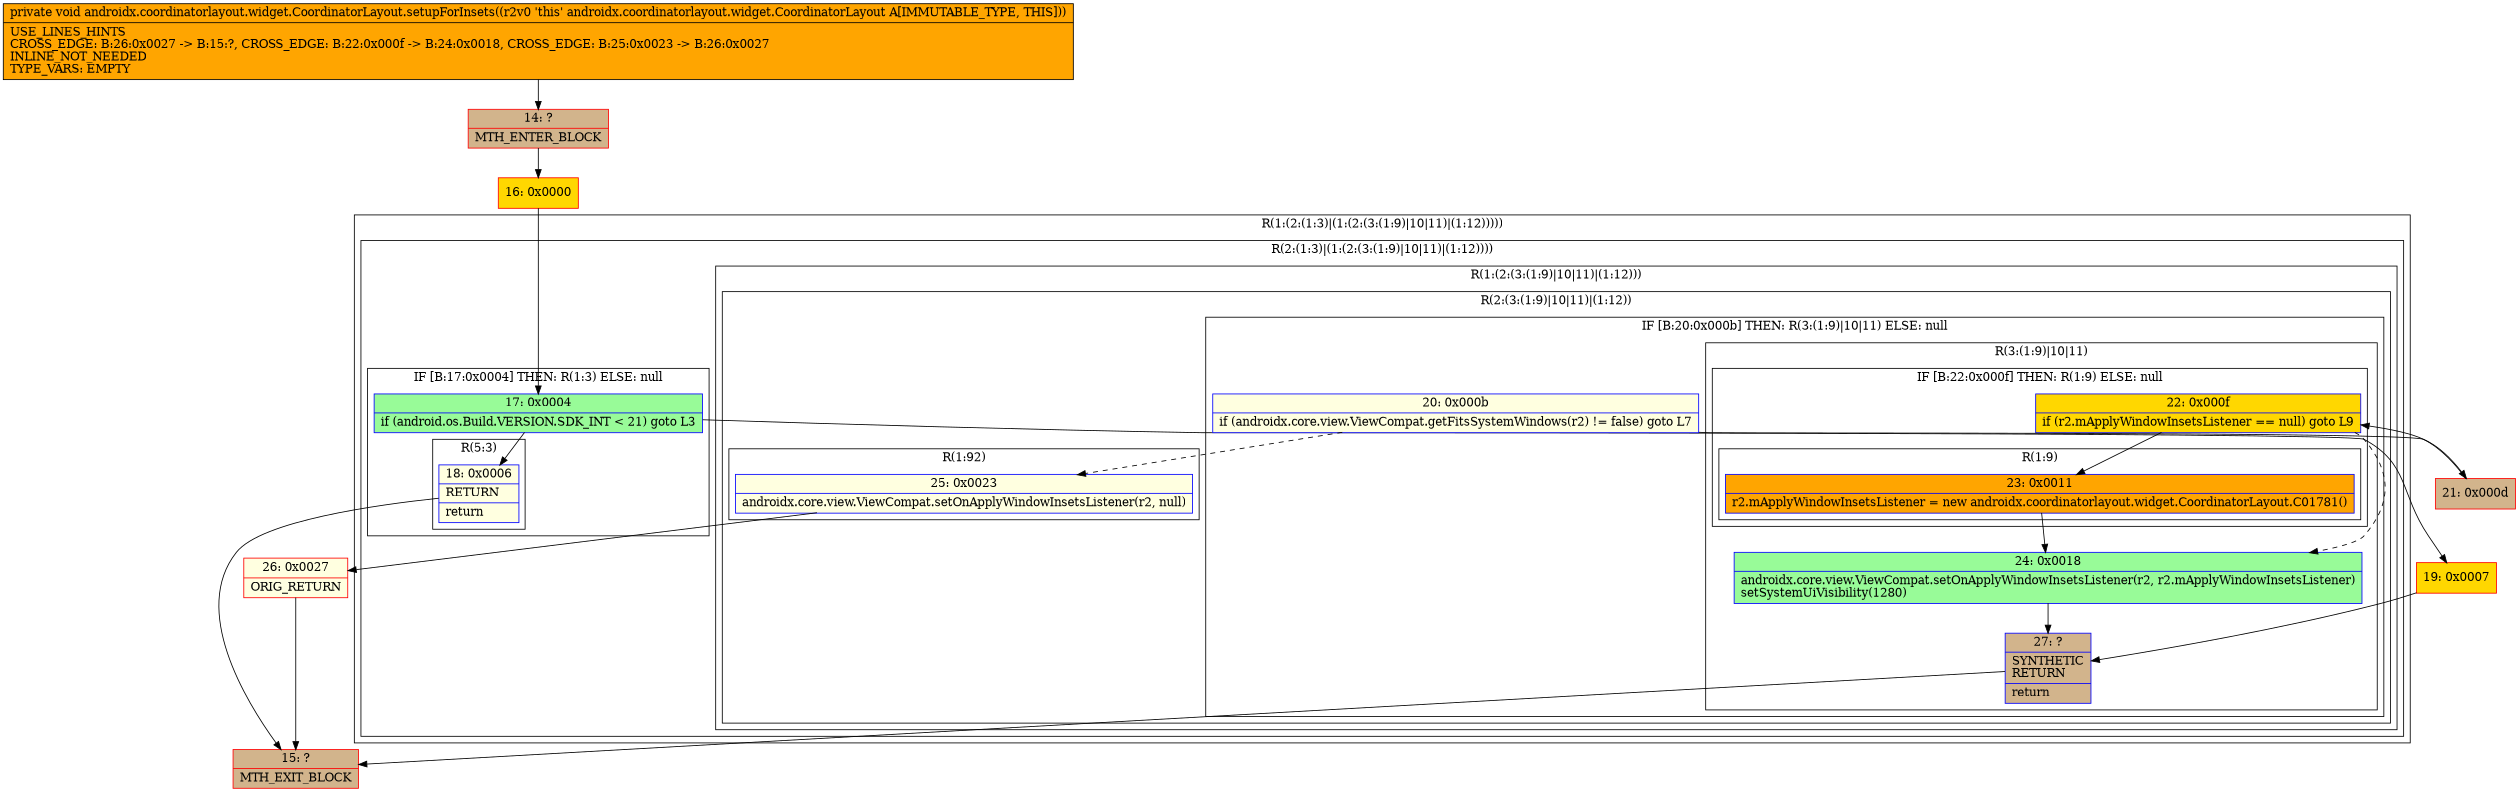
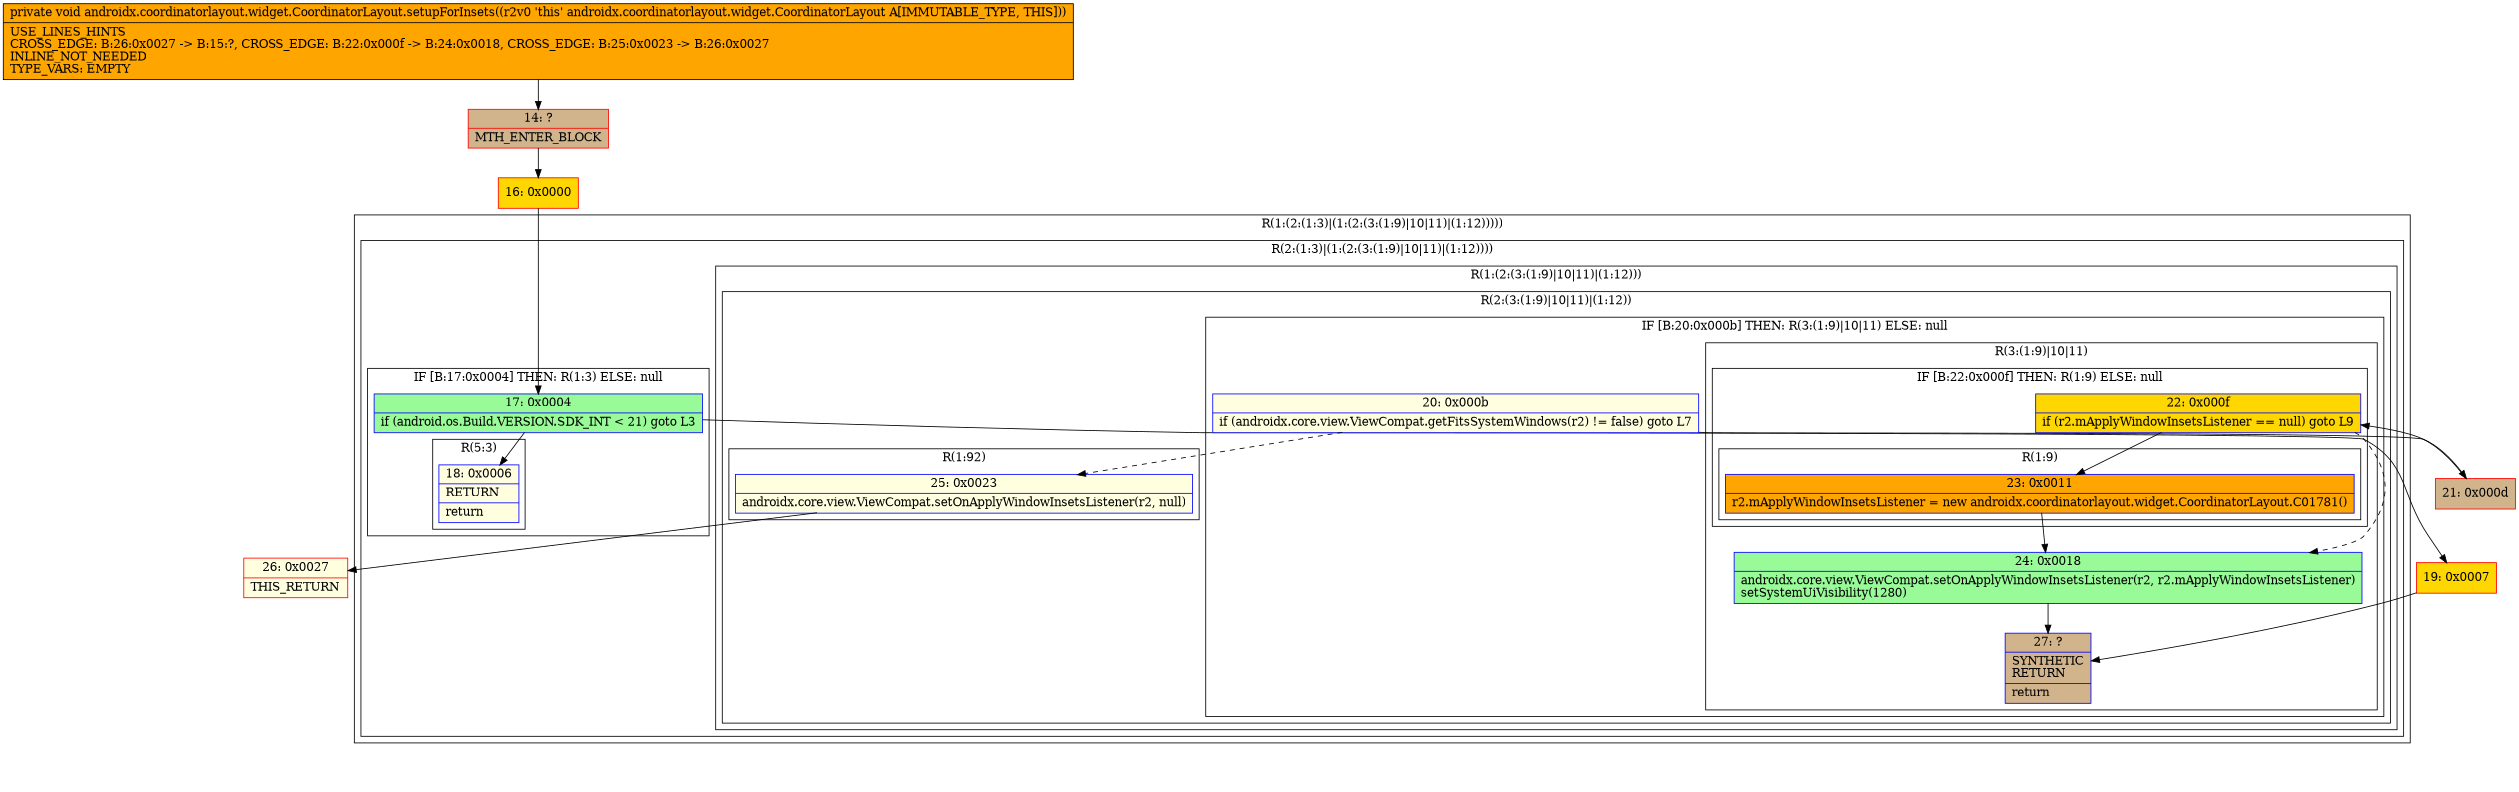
(296, 587) -> (295, 587)
(296, 769) -> none
